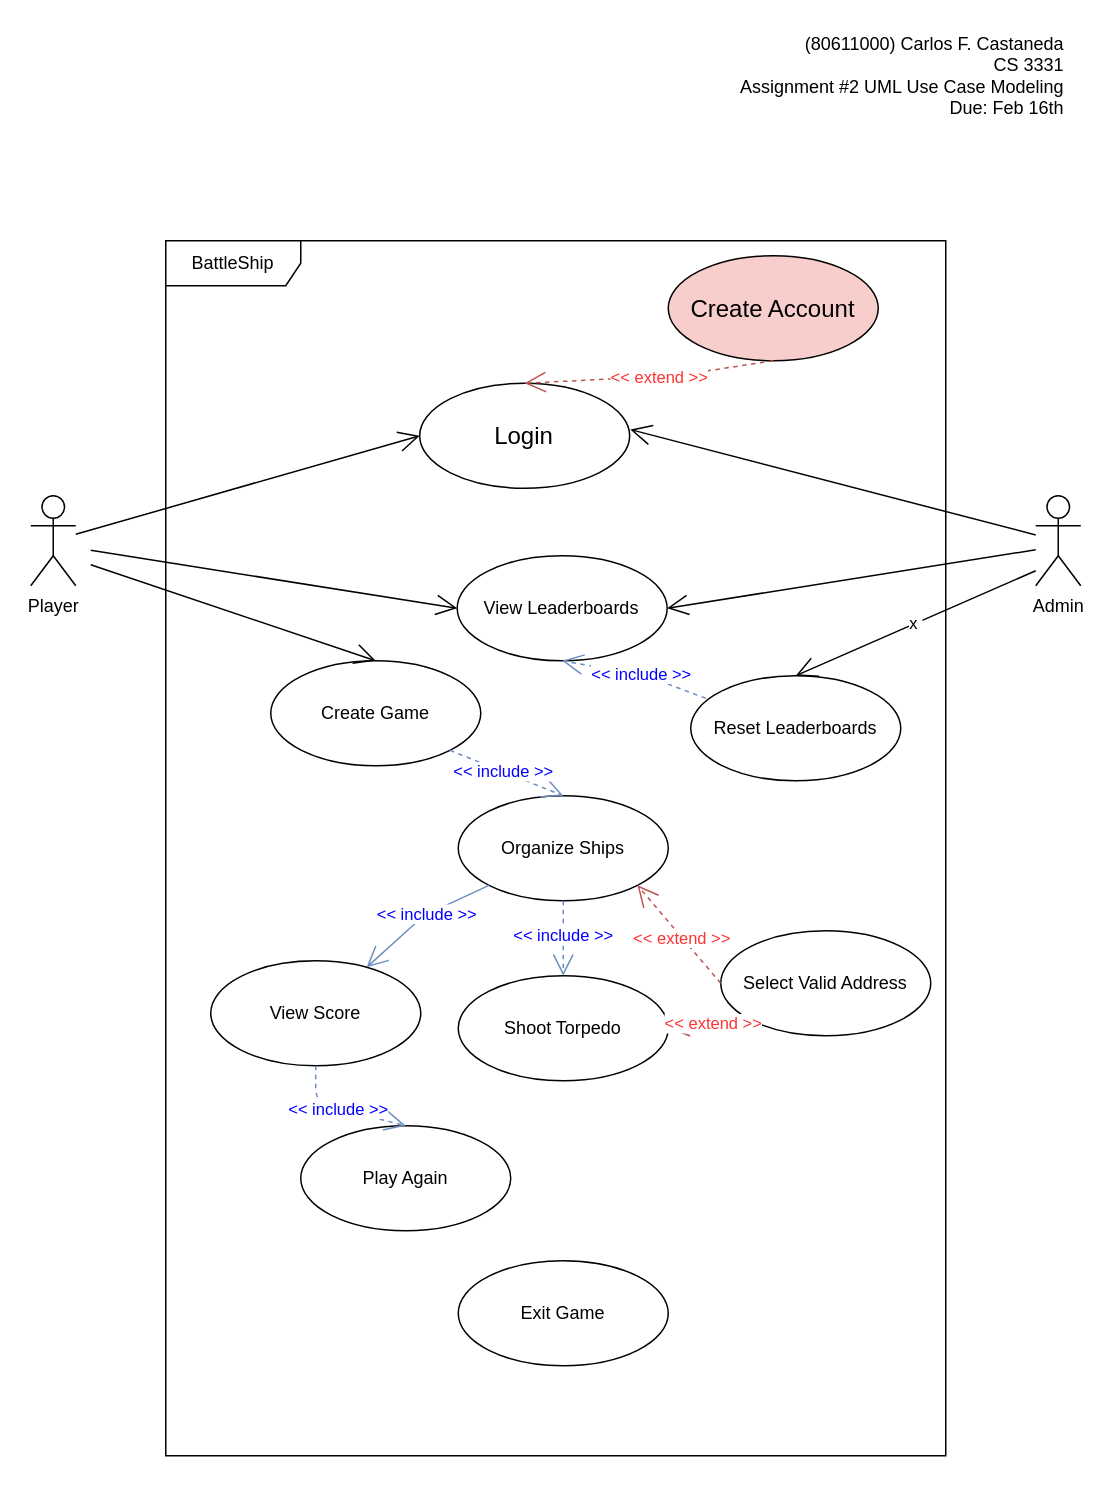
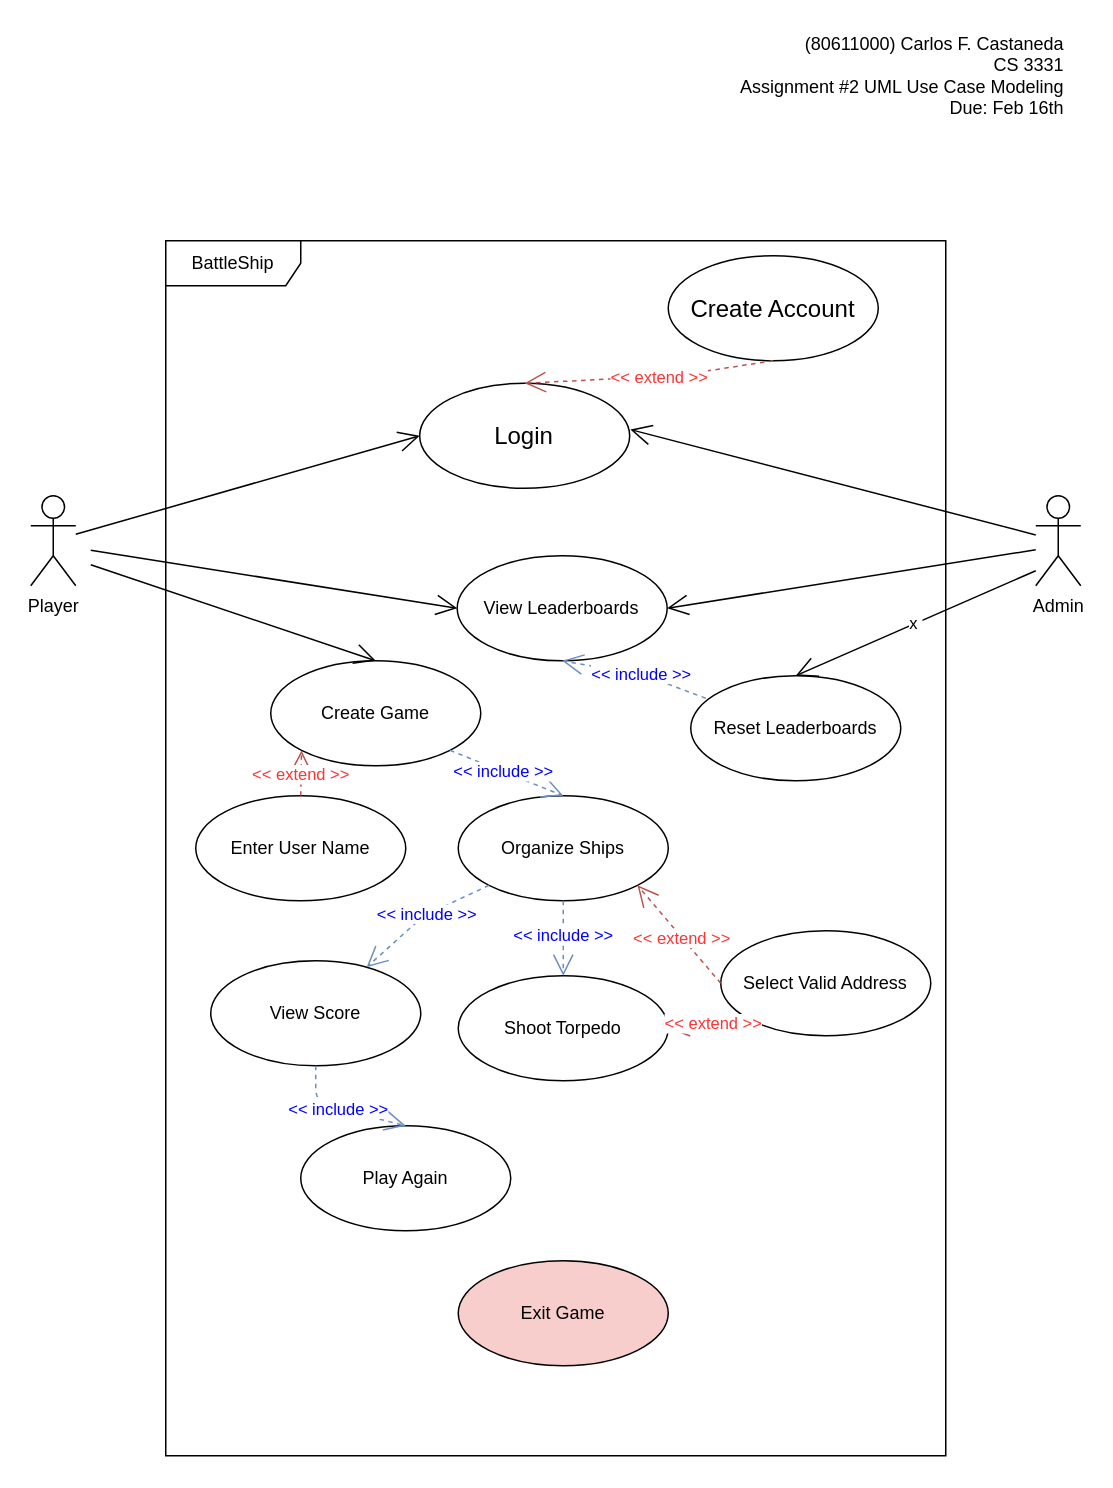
(773, 308) -> (773, 308)
none -> (301, 775)
none -> (301, 848)
(392, 945) -> (392, 945)
(563, 1313) -> (563, 1313)
